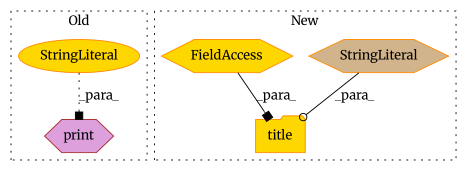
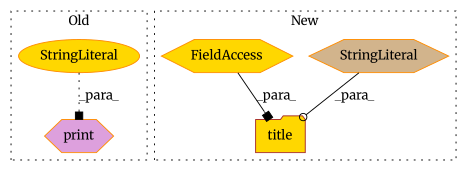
(79, 136) -> (79, 136)
(280, 136) -> (280, 136)
